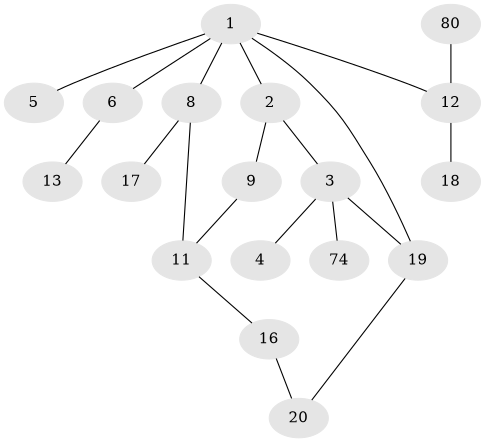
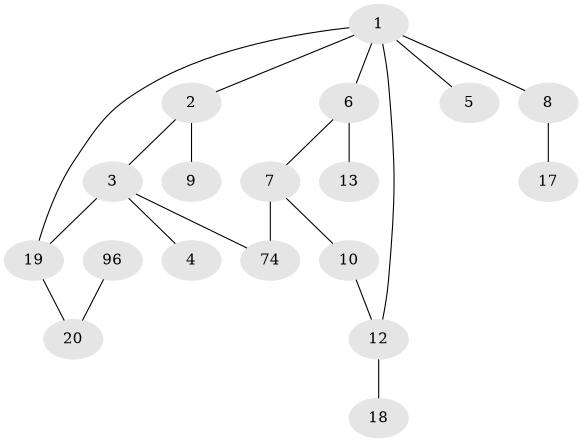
(451, 24) -> (349, 260)
none -> (270, 182)
(182, 260) -> none
(269, 339) -> (113, 260)
